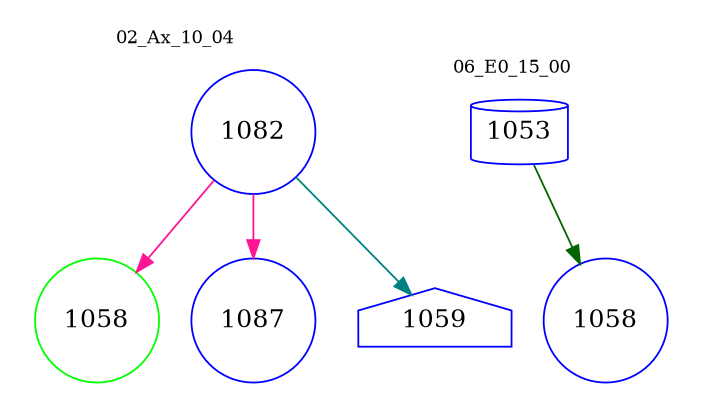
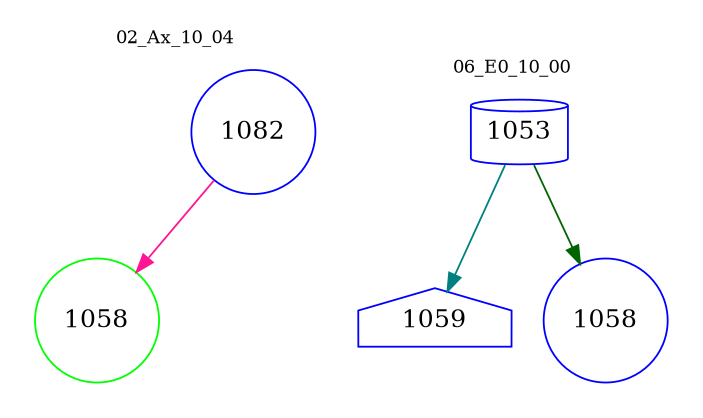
(512, 68) -> (512, 68)
(355, 237) -> (480, 220)
(253, 321) -> none
